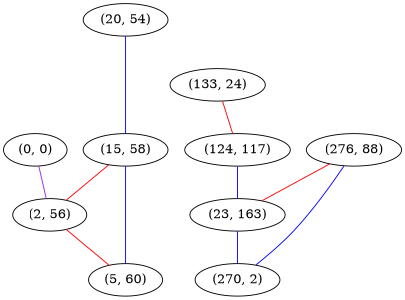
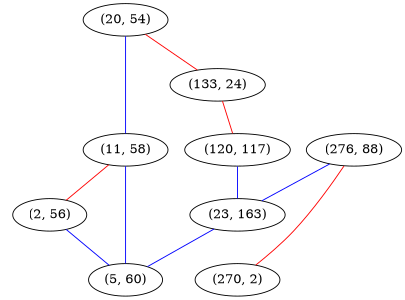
none -> (171, 52)
(35, 150) -> none
(126, 150) -> (126, 150)
(238, 150) -> (238, 150)
(296, 182) -> (296, 182)
(304, 219) -> (304, 219)
(88, 247) -> (88, 247)
(238, 247) -> (181, 248)
